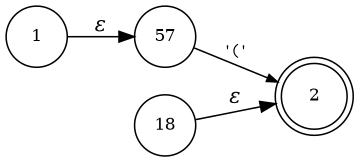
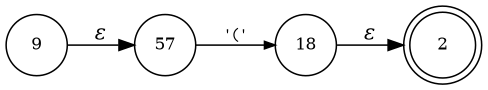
(37, 37) -> (37, 45)
(231, 63) -> (230, 45)
